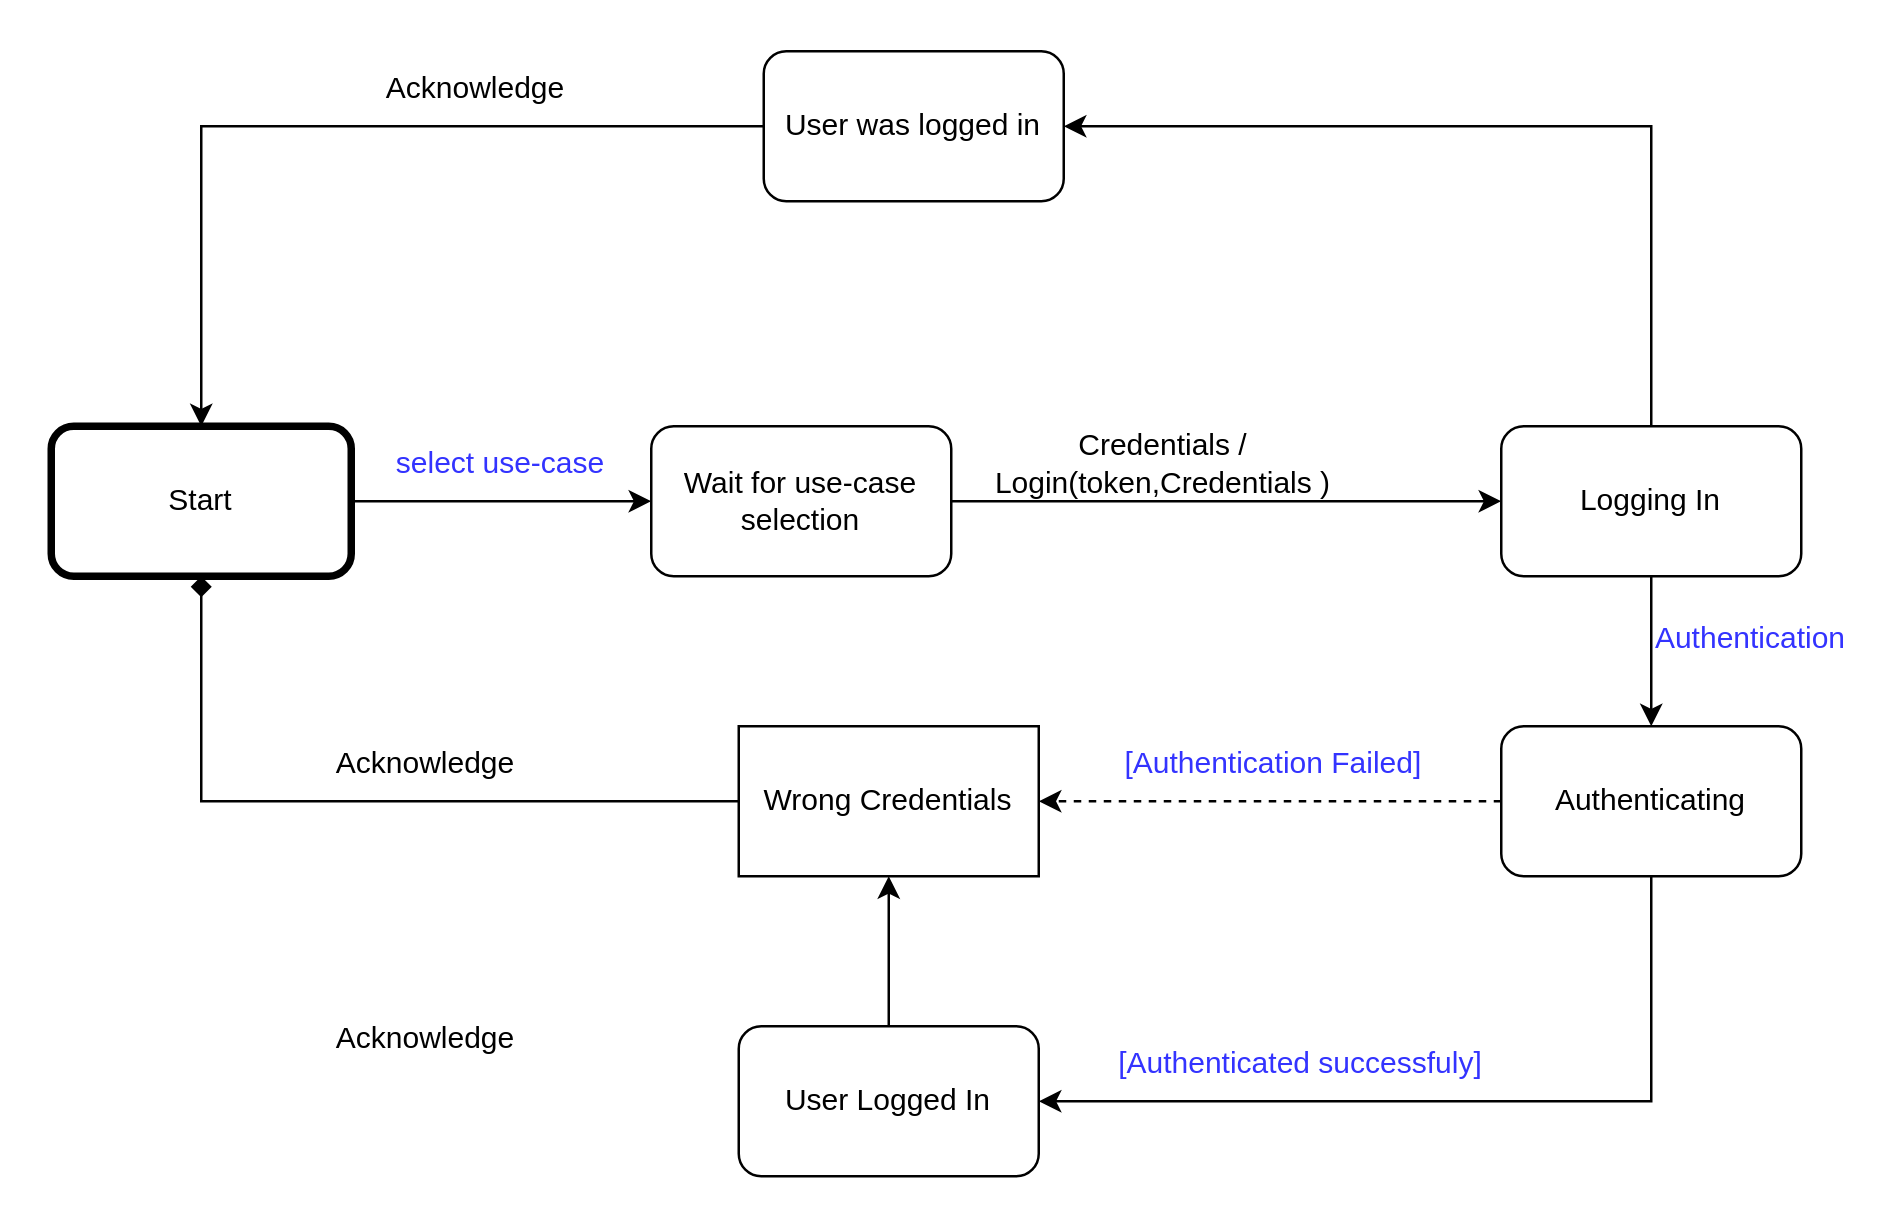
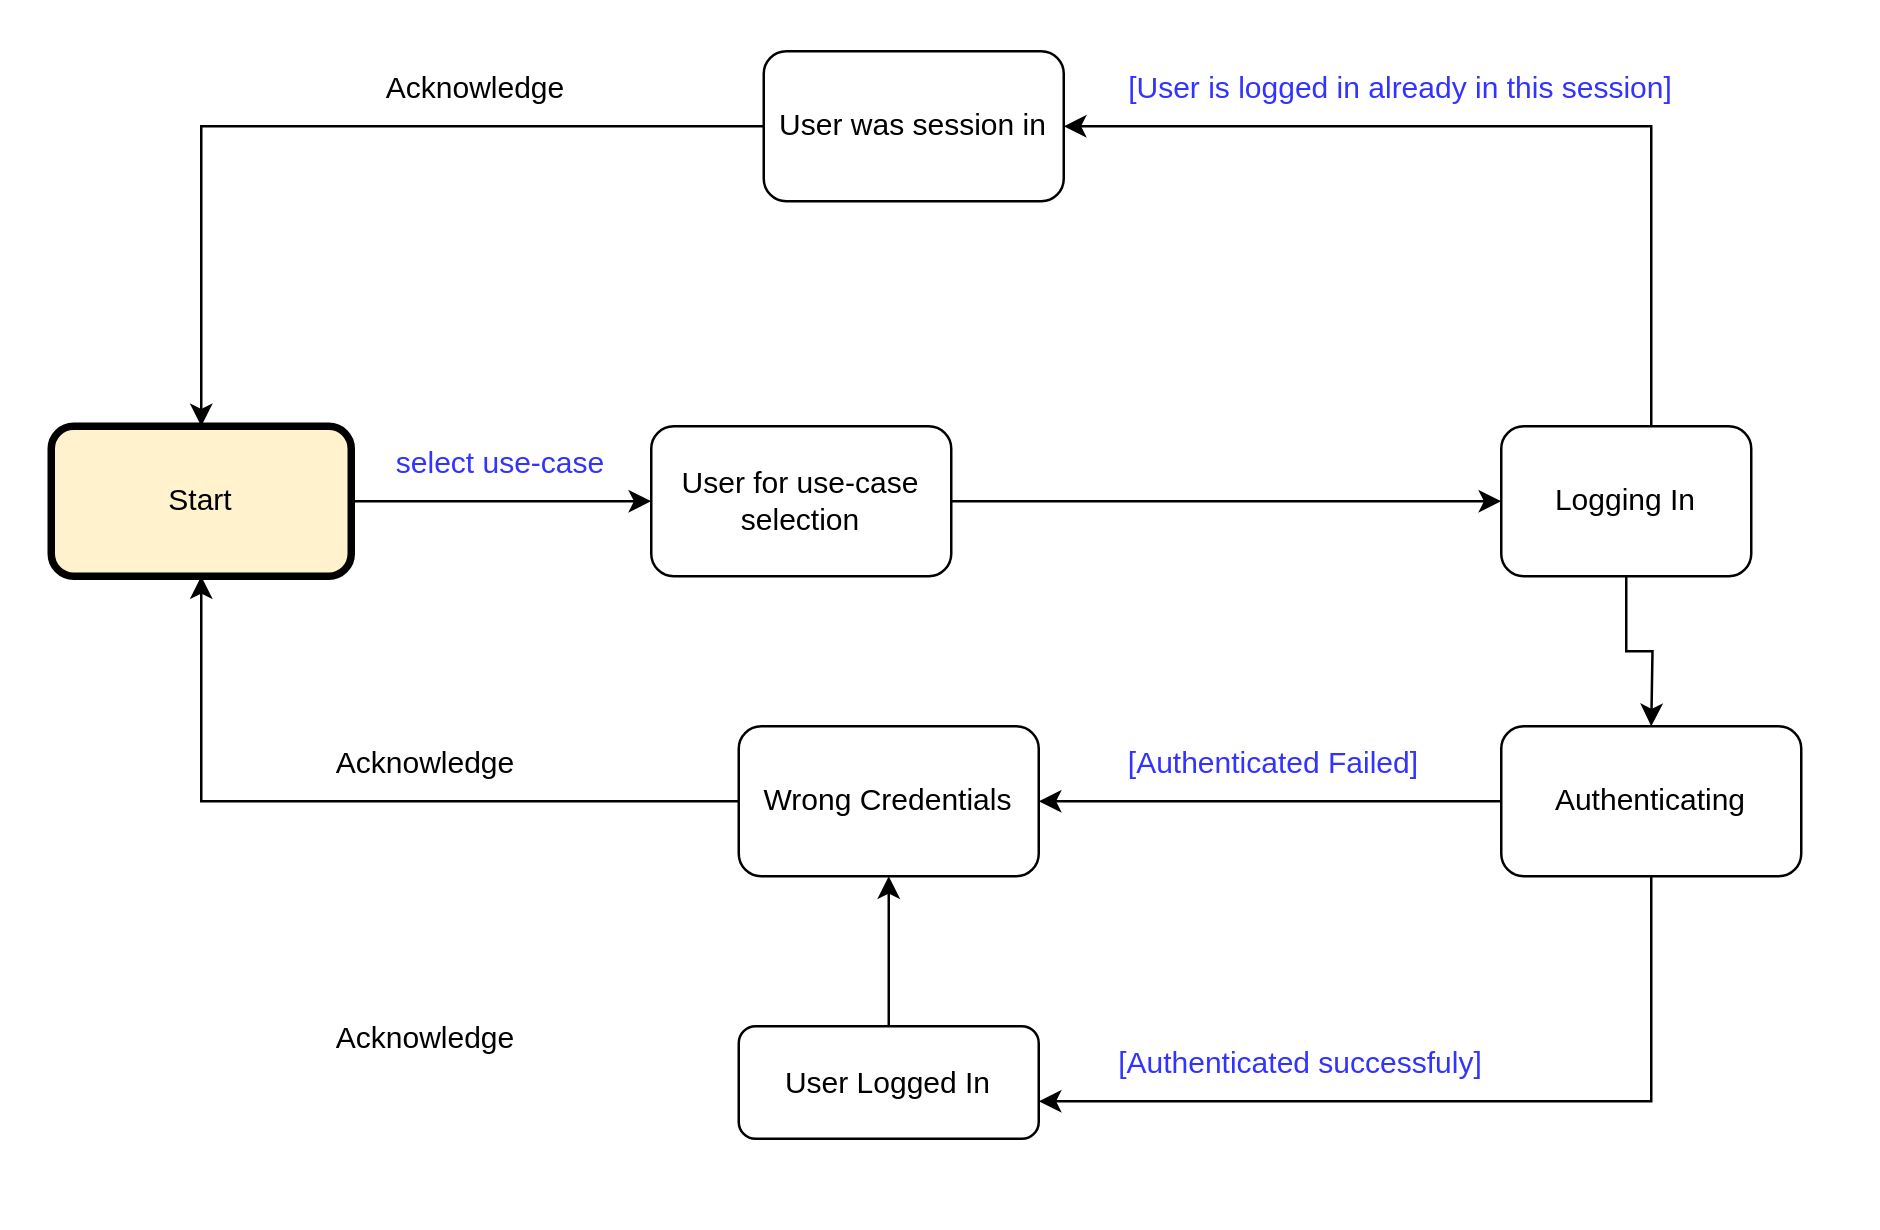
none -> (1401, 89)
(914, 126) -> (914, 126)
(1164, 464) -> none
(201, 501) -> (201, 501)
(801, 501) -> (801, 501)
(1651, 501) -> (1626, 501)
(201, 597) -> (201, 595)
(1751, 639) -> none
(1283, 764) -> (1283, 764)
(889, 801) -> (889, 801)
(1275, 801) -> (1275, 801)
(889, 1101) -> (889, 1083)
